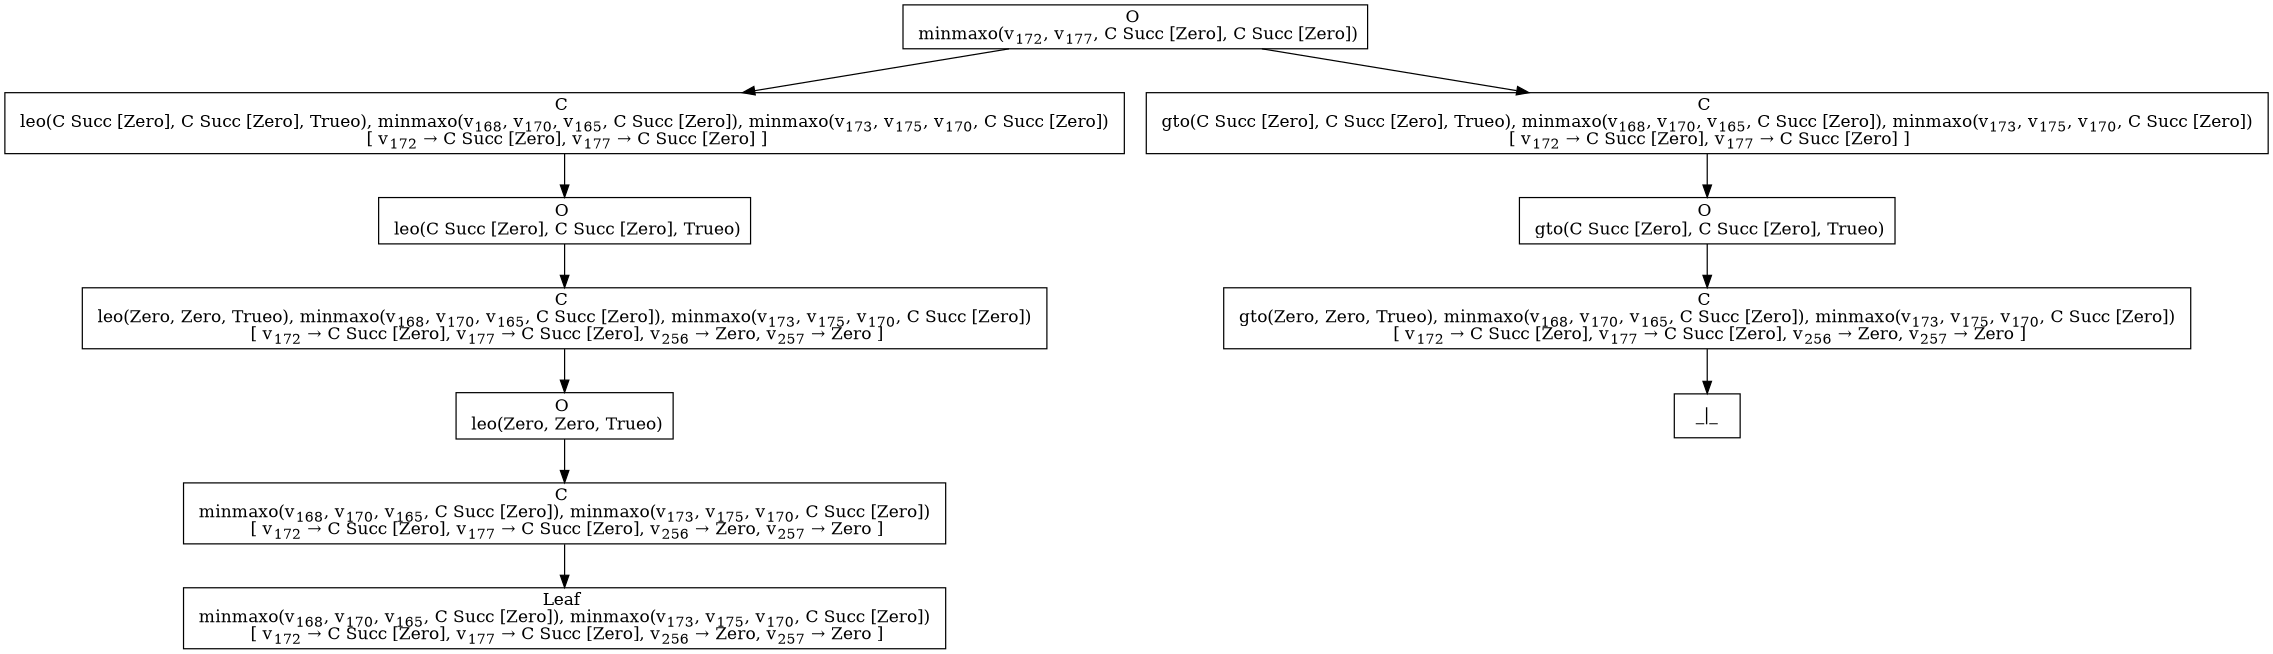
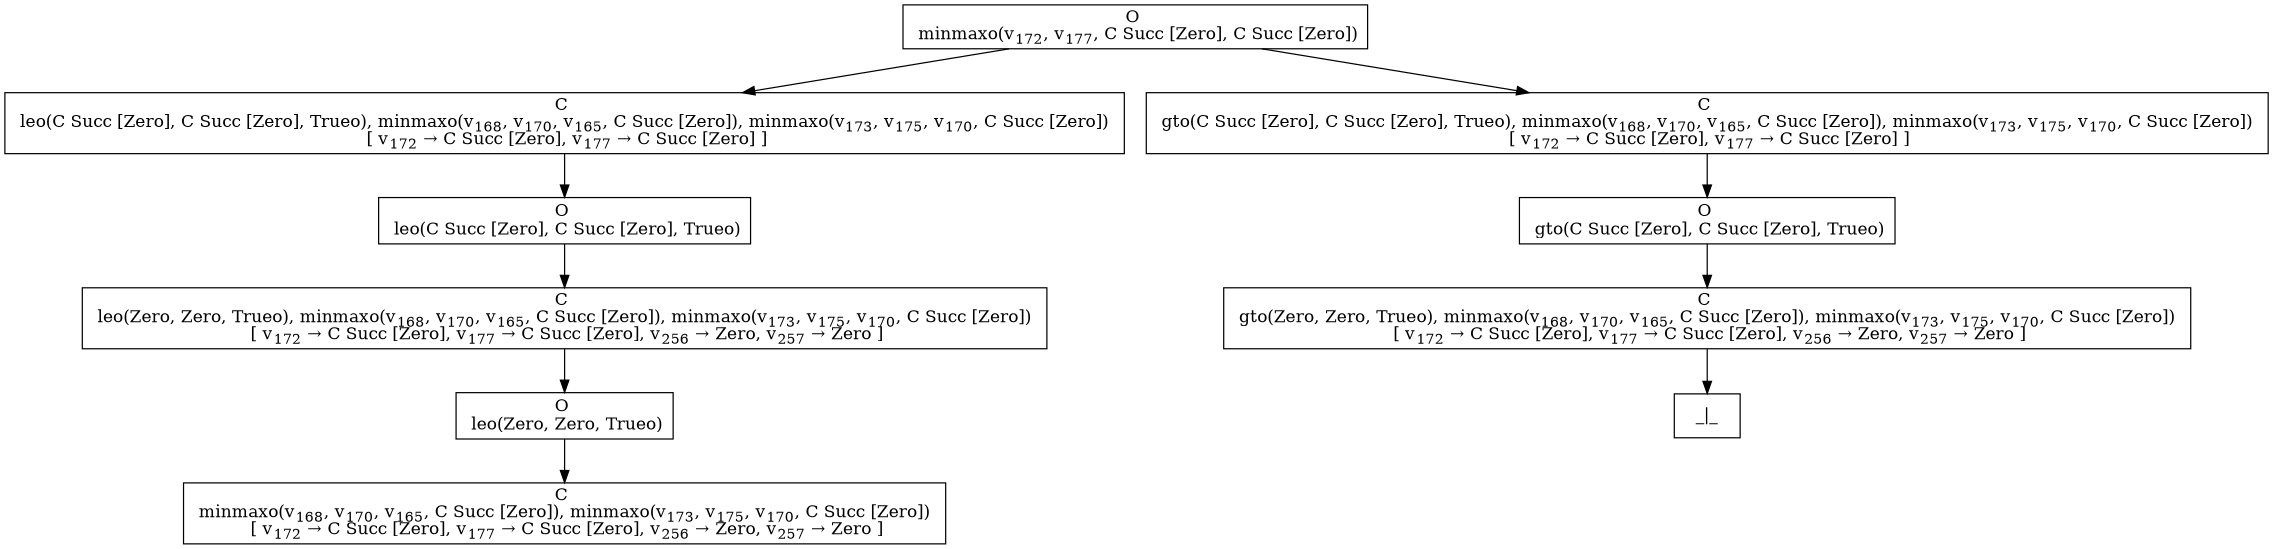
(565, 618) -> none
